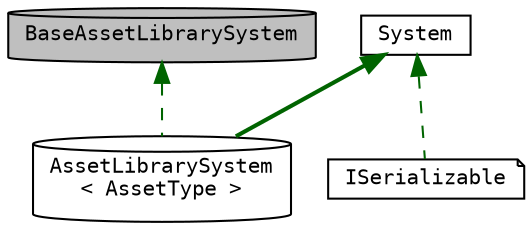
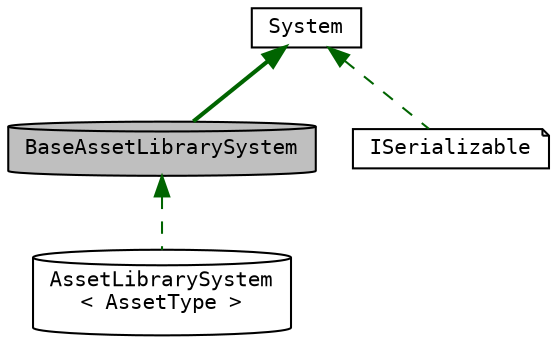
(300, 101) -> (231, 91)
